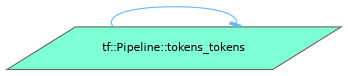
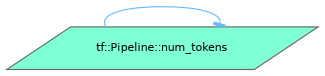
(174, 48) -> (162, 48)
